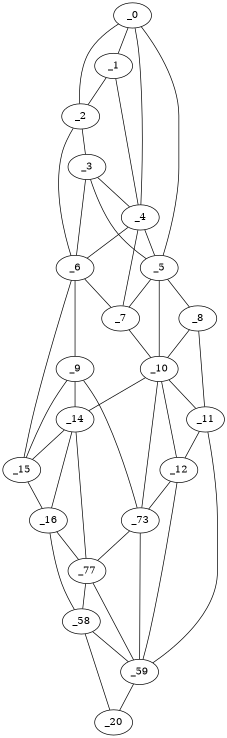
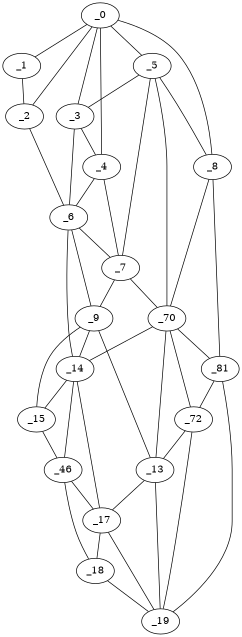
none -> (189, 70)
(84, 142) -> (88, 66)
(127, 142) -> none
(150, 243) -> none
none -> (107, 293)
(45, 368) -> (67, 293)
(159, 369) -> (167, 318)
(206, 419) -> (220, 369)
(179, 470) -> (194, 419)
(48, 520) -> (63, 470)
(140, 520) -> (155, 470)
(87, 571) -> (102, 520)
(81, 621) -> (95, 571)
(140, 672) -> (161, 621)
(114, 722) -> none
